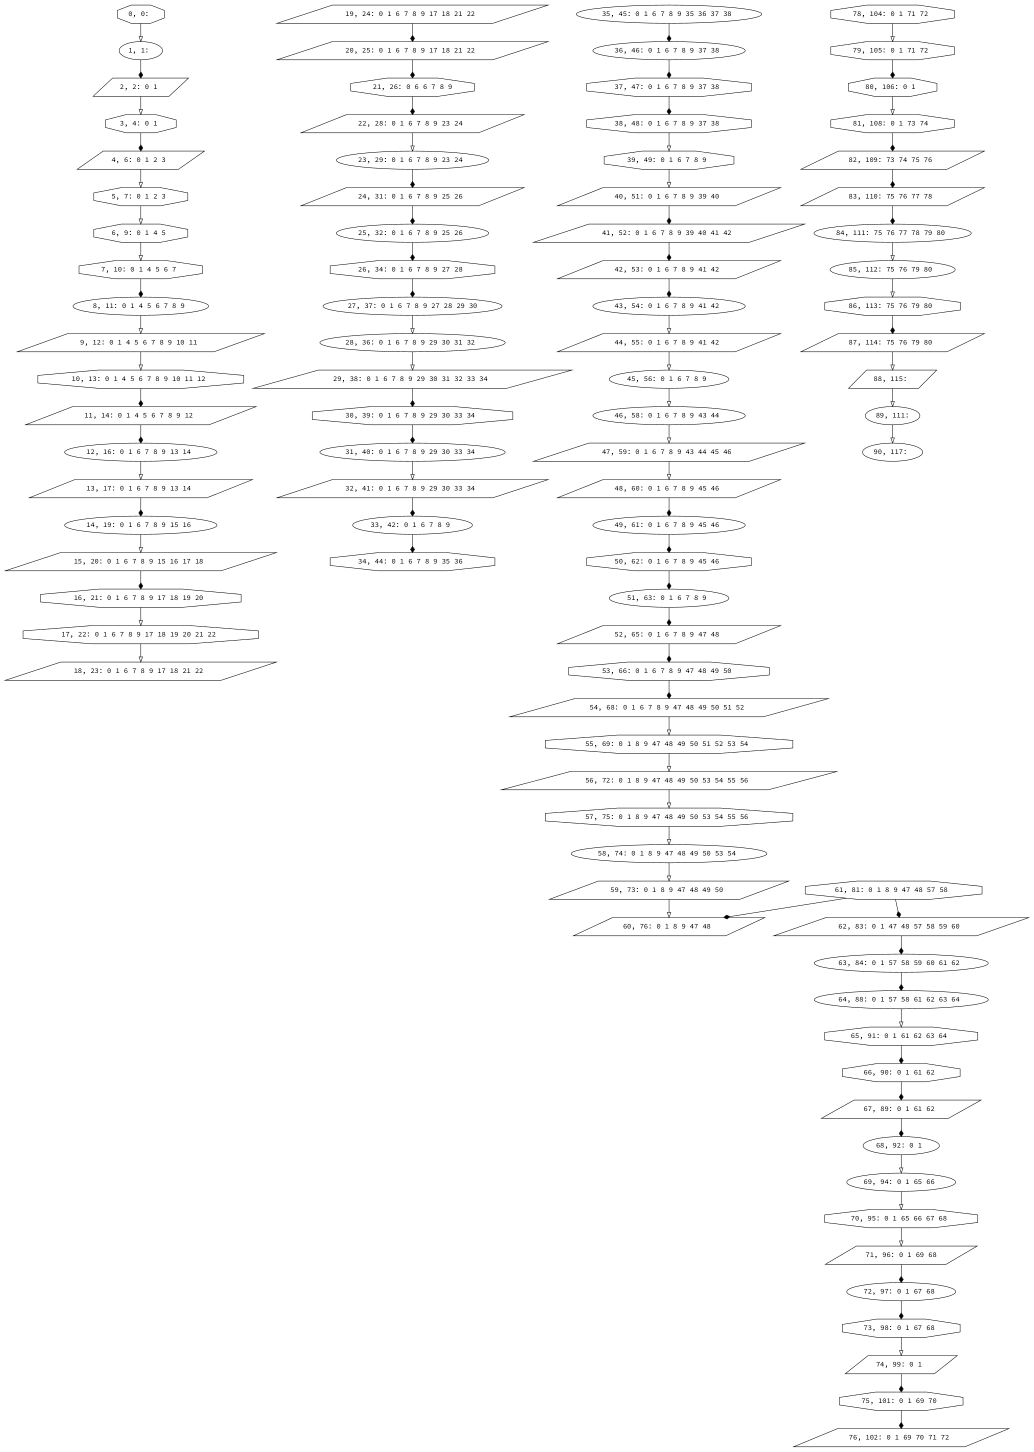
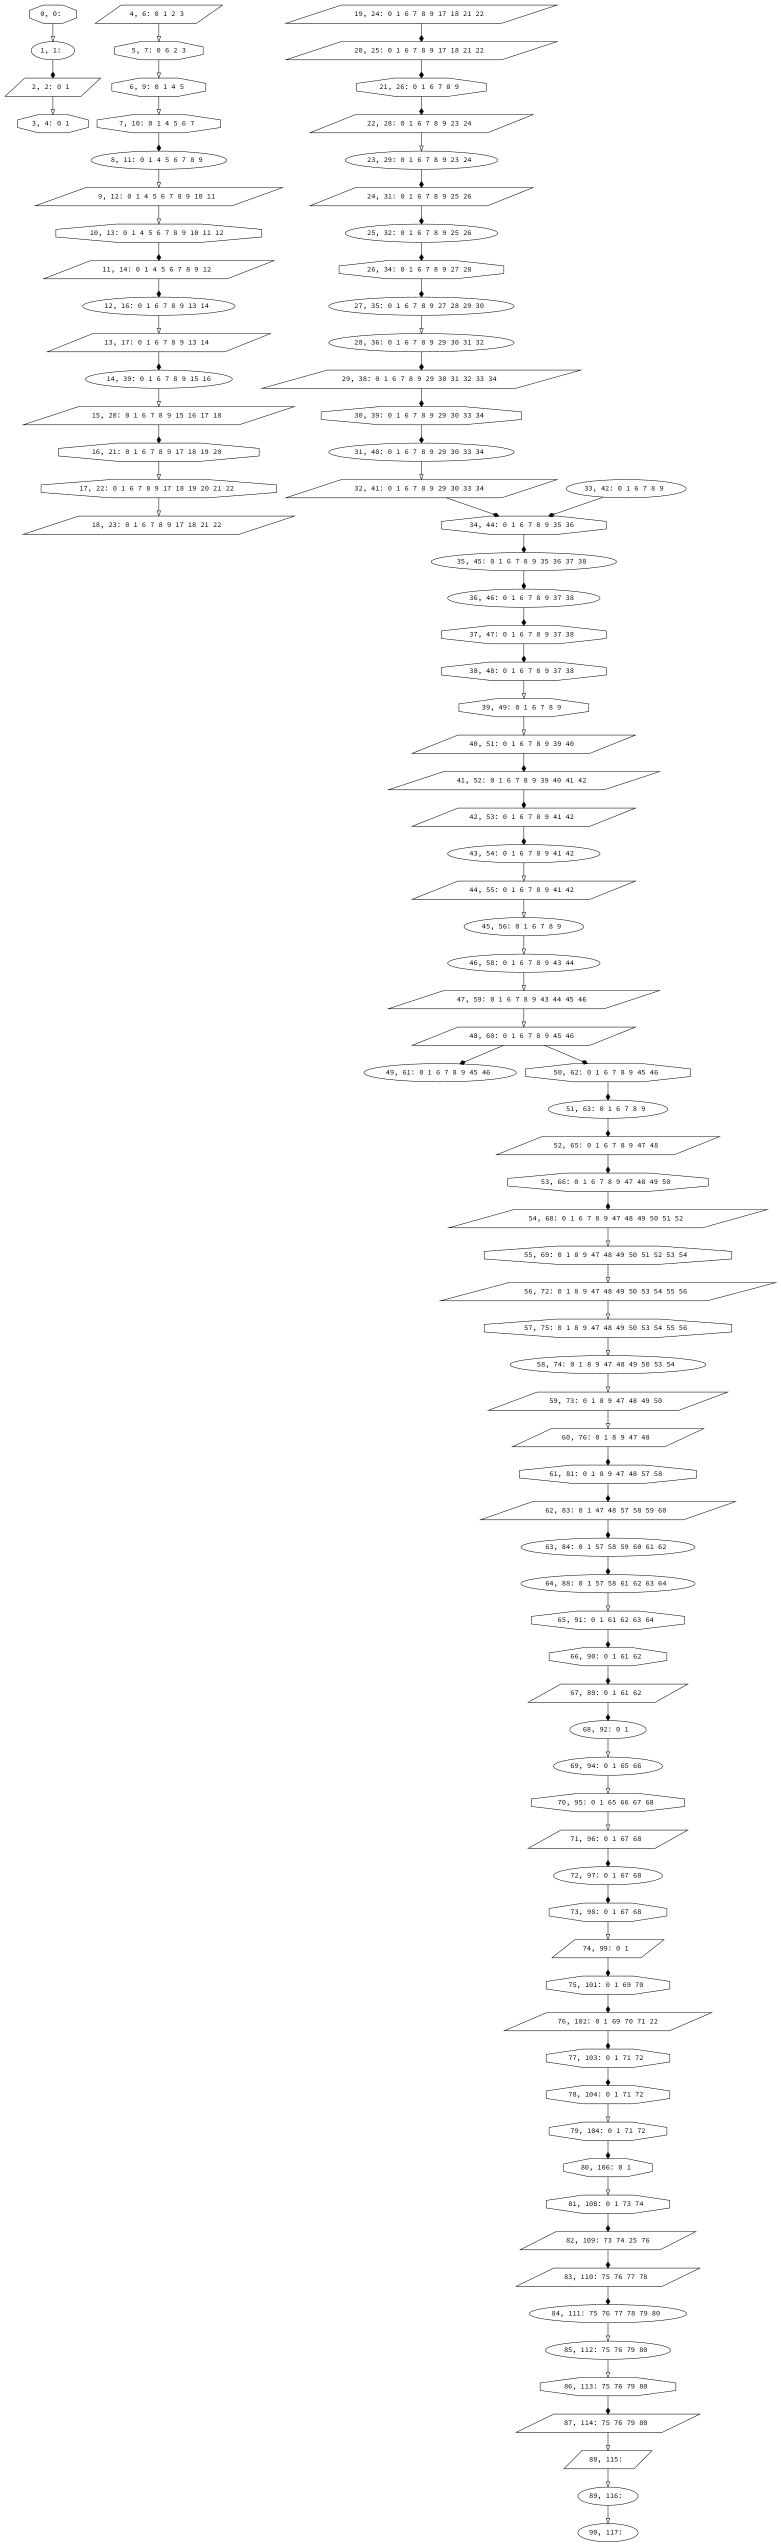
(893, 51) -> (608, 2131)
(413, 87) -> (421, 87)
(141, 139) -> none
(893, 160) -> (608, 2241)
(141, 197) -> (159, 51)
(413, 306) -> (421, 306)
(413, 358) -> (421, 358)
(893, 416) -> (608, 2496)
(413, 504) -> (470, 506)
(141, 525) -> (159, 379)
none -> (524, 540)
(669, 540) -> (563, 1053)
(788, 907) -> (608, 1453)
(901, 1255) -> (608, 1839)
(901, 1438) -> (608, 2022)
none -> (608, 2058)
